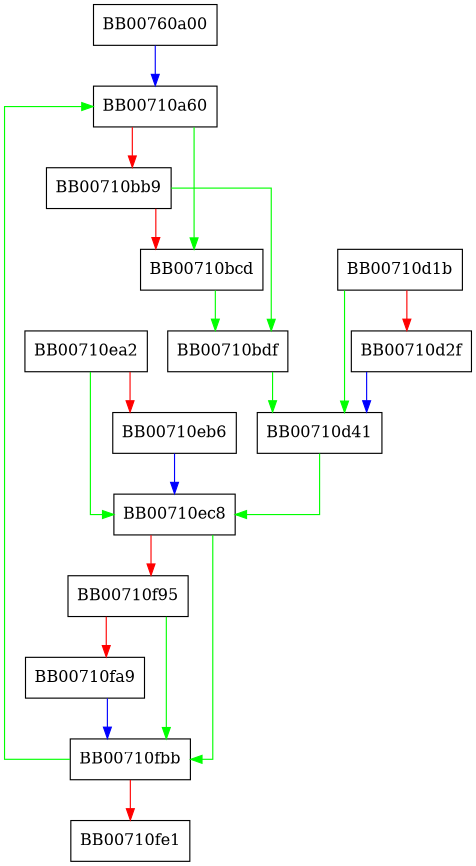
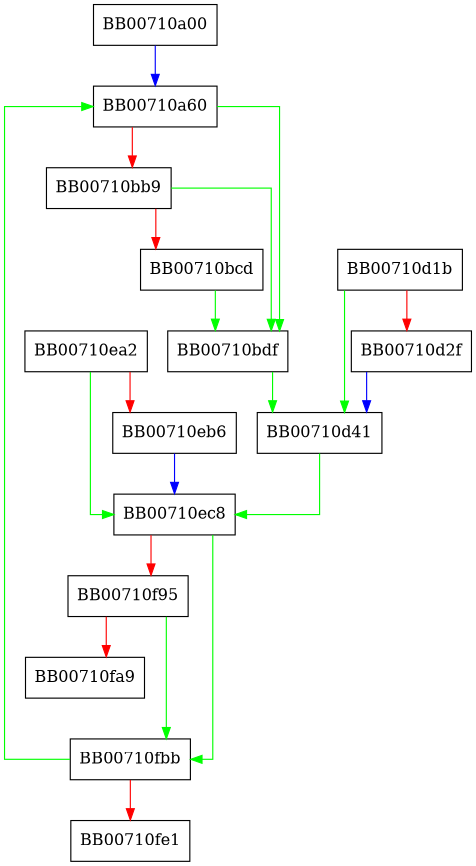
(155, 25) -> (155, 25)
(194, 180) -> (280, 182)
(107, 713) -> none
